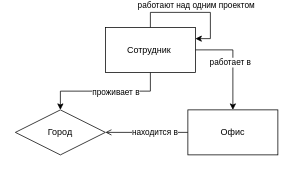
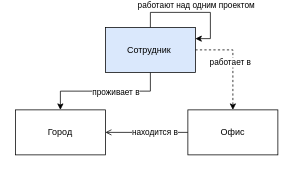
(150, 50) -> (150, 50)
(219, 50) -> (219, 50)
(60, 132) -> (60, 132)
